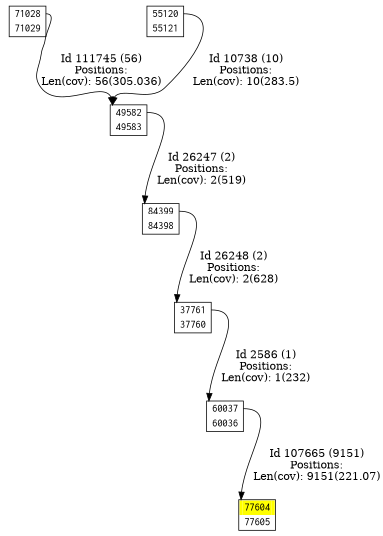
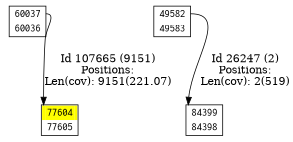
(28, 21) -> none
(165, 21) -> none
(193, 318) -> none
